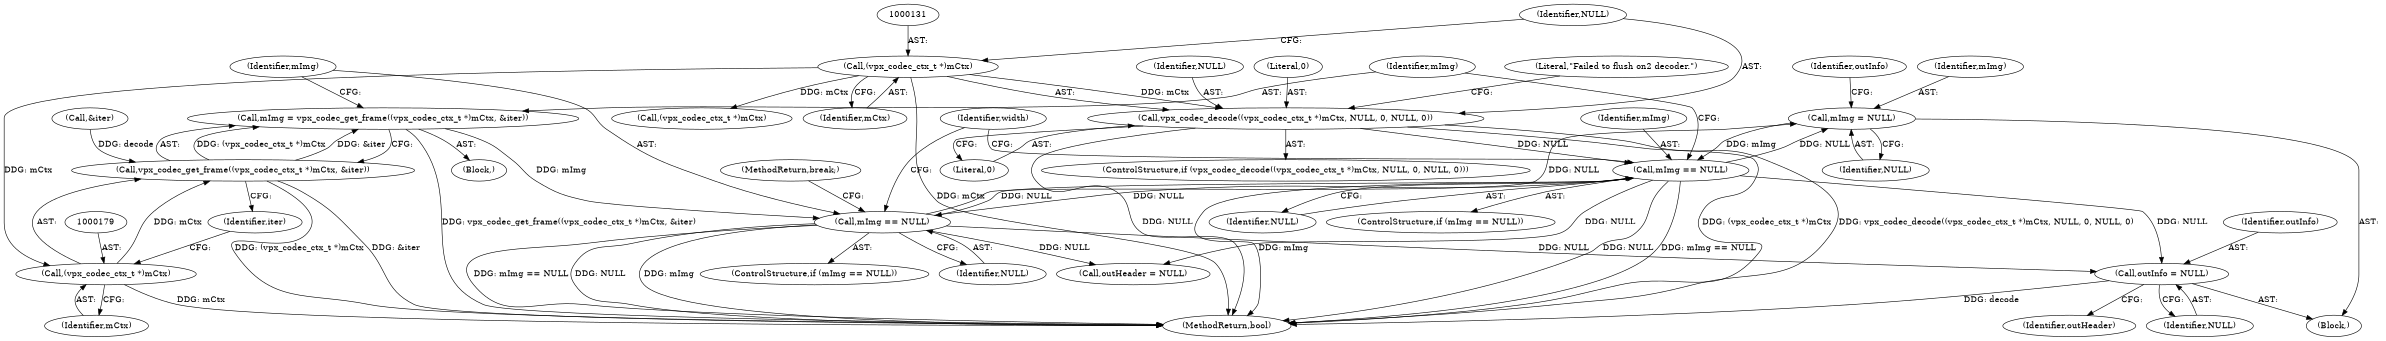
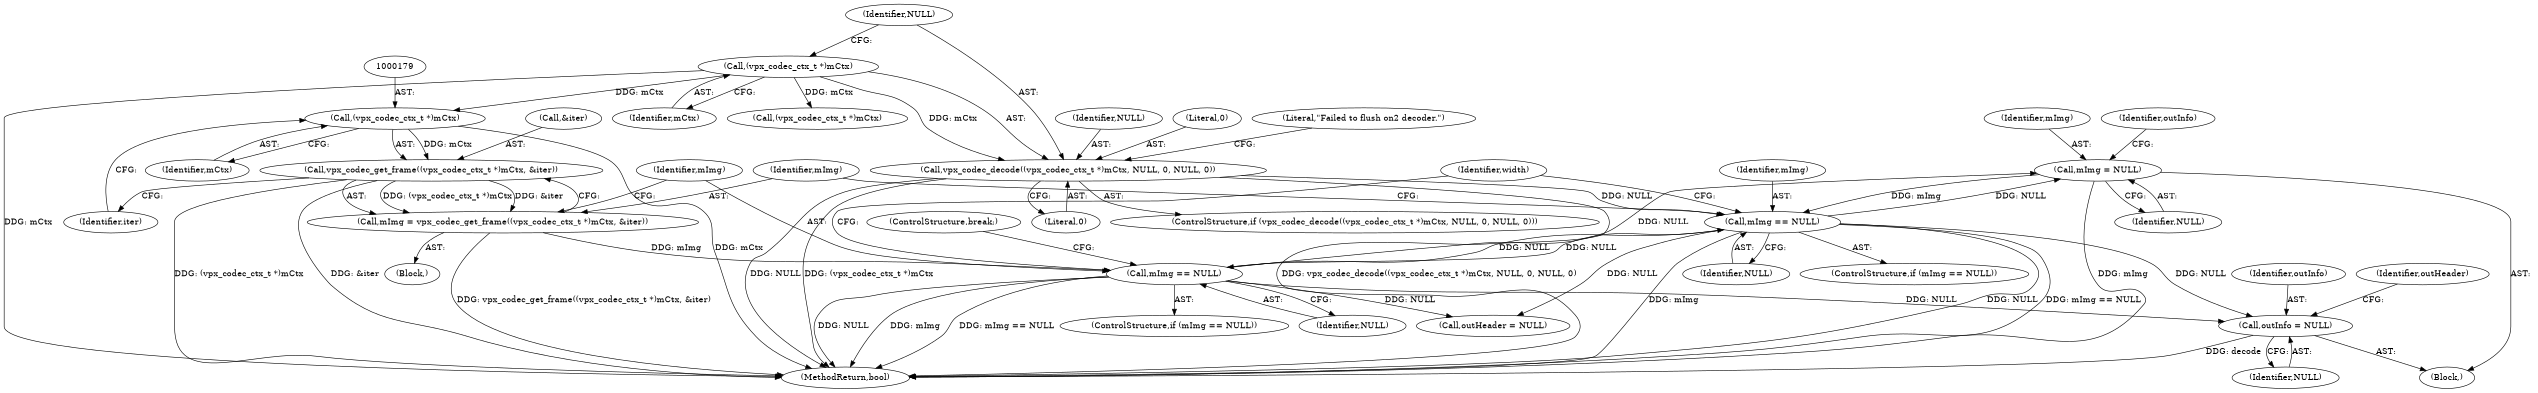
(908, 15) -> none
(126, 144) -> (517, 144)
(791, 170) -> (944, 222)
(2118, 298) -> (2357, 299)
none -> (1690, 358)
